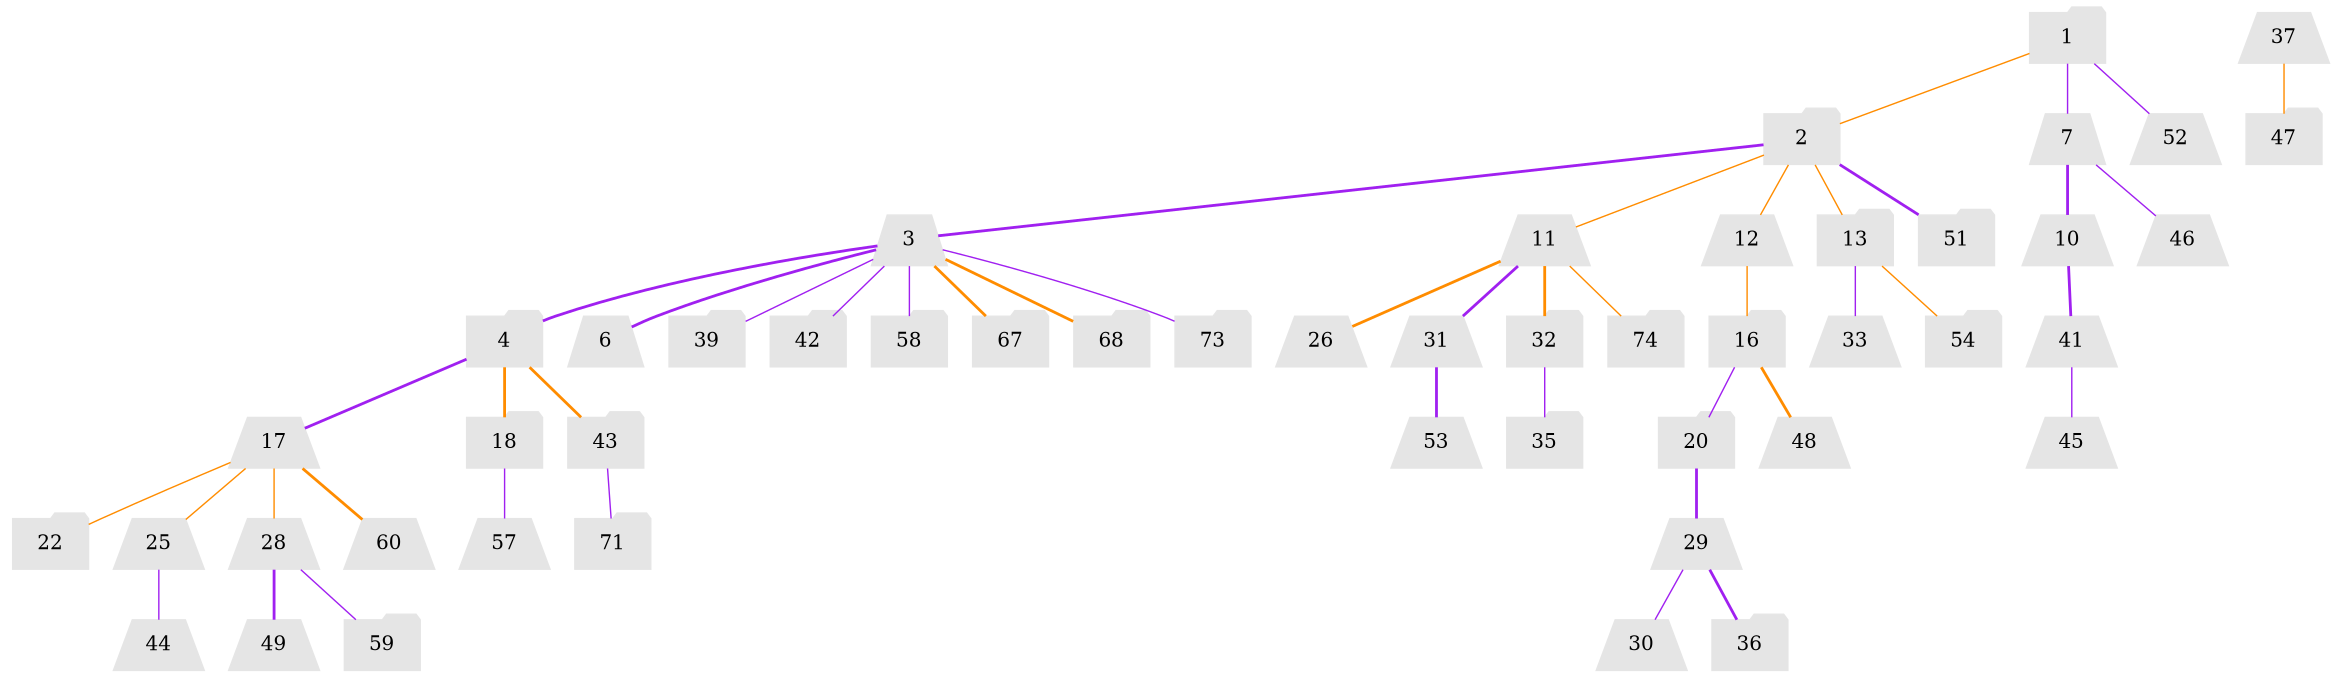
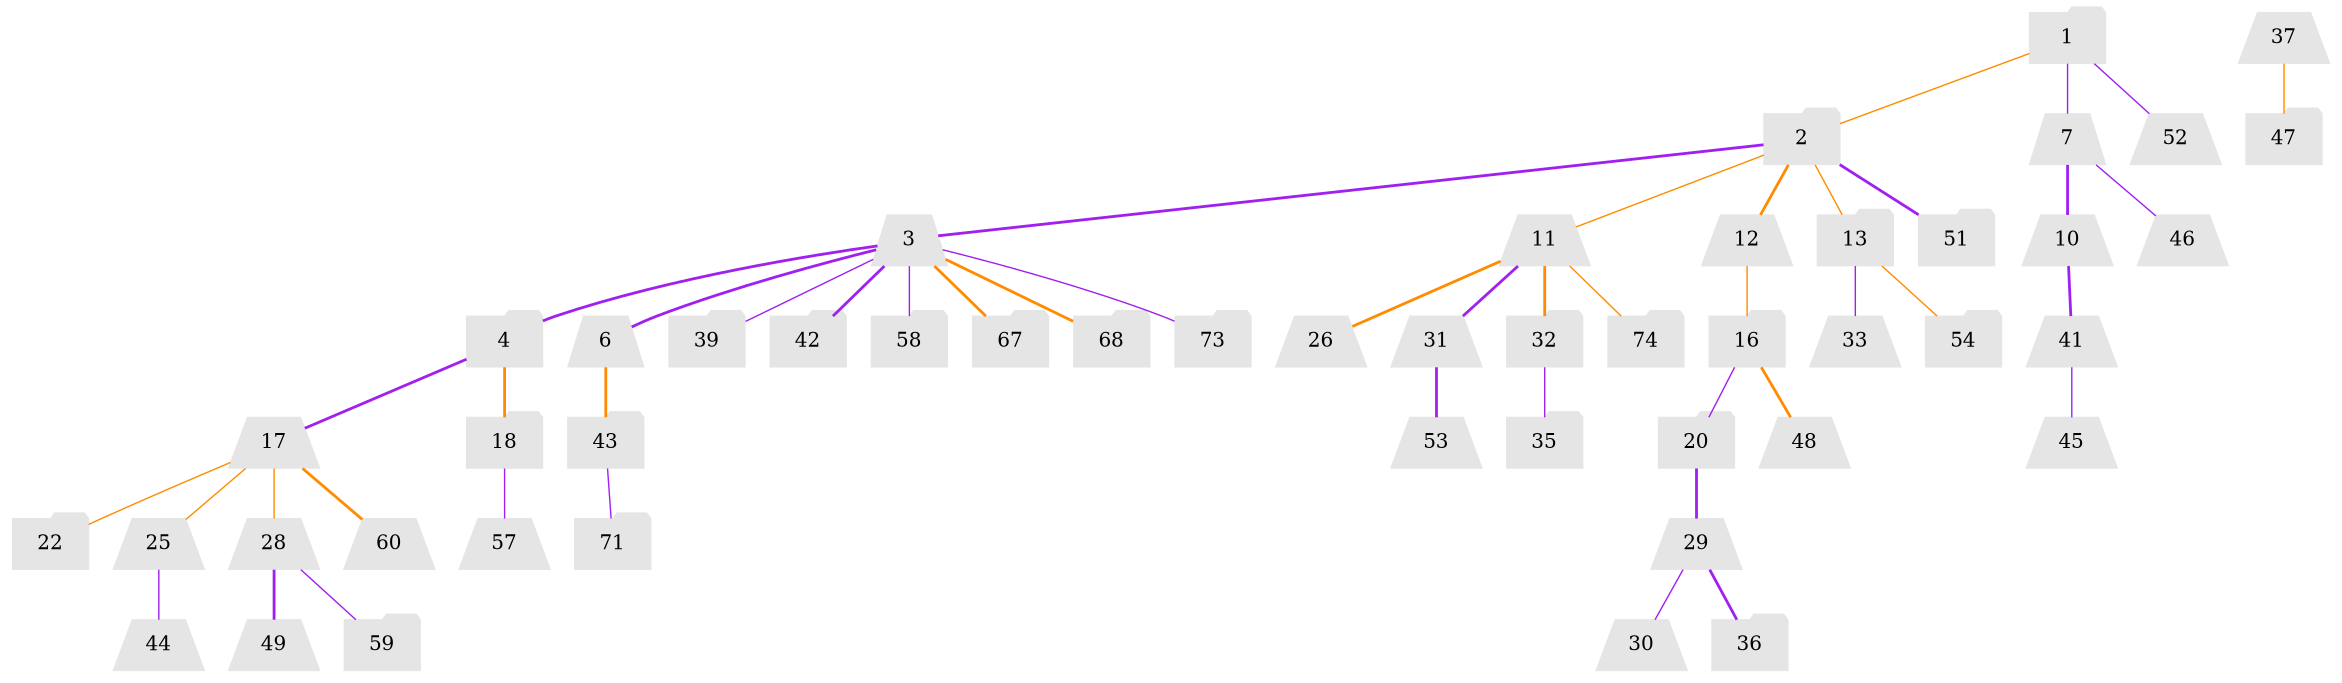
(1774, 190) -> (1774, 190)
(859, 291) -> (859, 291)
(555, 392) -> (606, 392)
